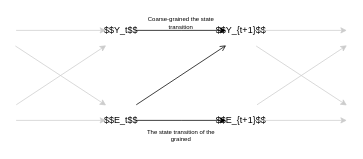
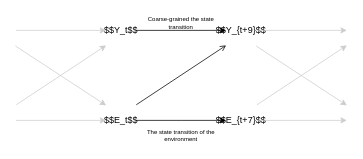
(241, 30) -> (241, 30)
(241, 120) -> (241, 120)
(181, 135) -> (181, 135)
